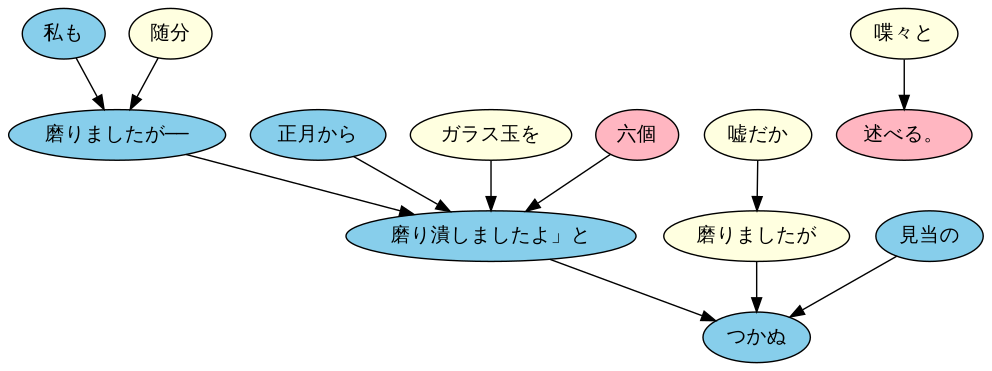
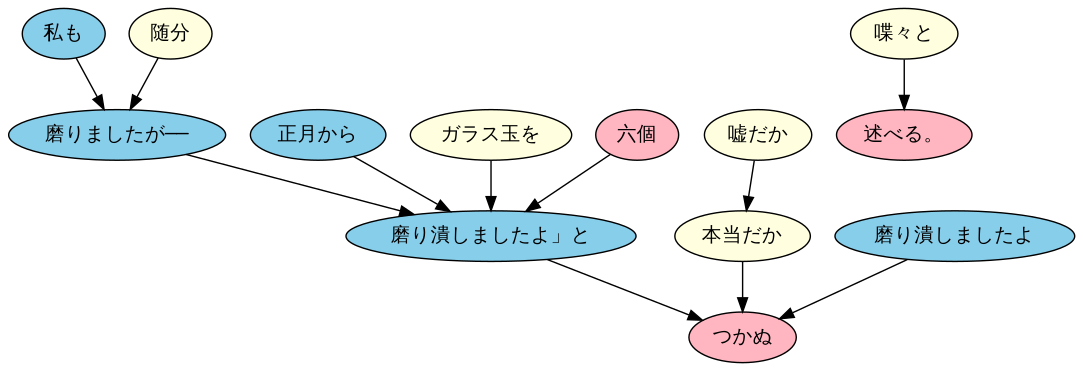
(757, 236) -> (743, 236)
(930, 236) -> (955, 236)
(757, 337) -> (743, 337)
